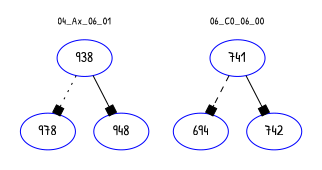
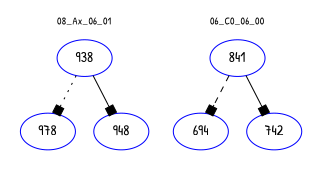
(85, 22) -> (85, 22)
(238, 58) -> (238, 58)
